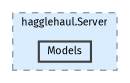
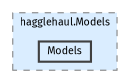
(65, 23) -> (65, 23)
